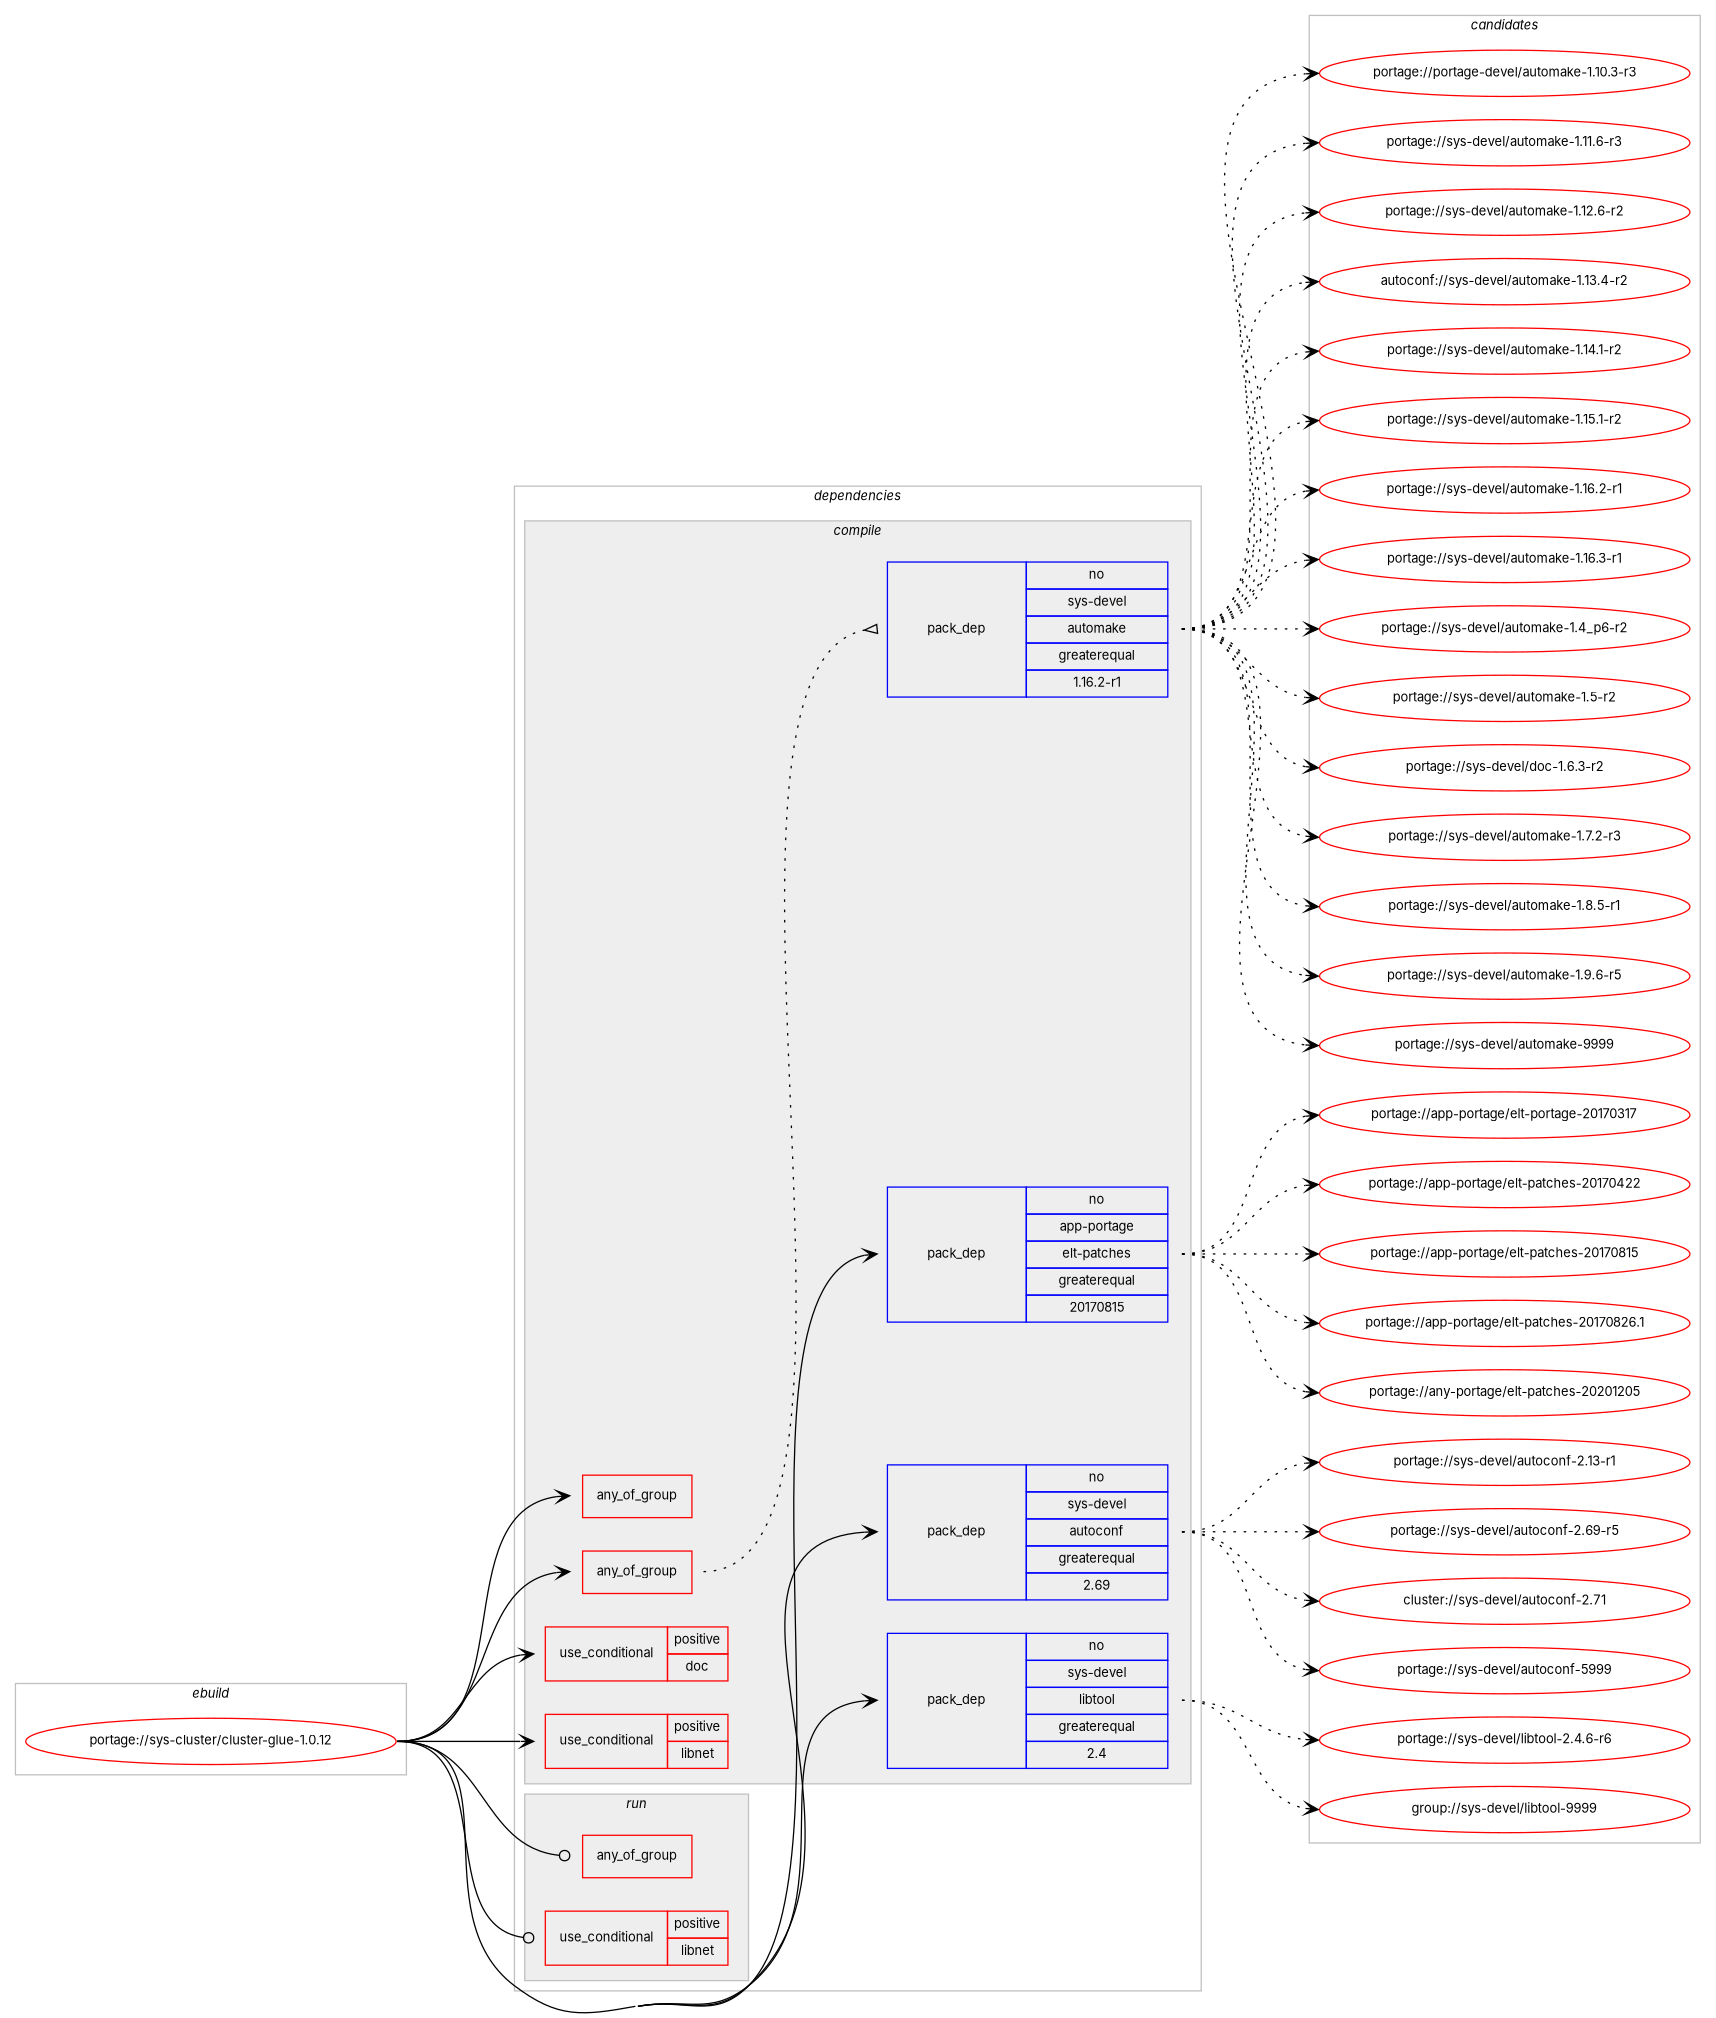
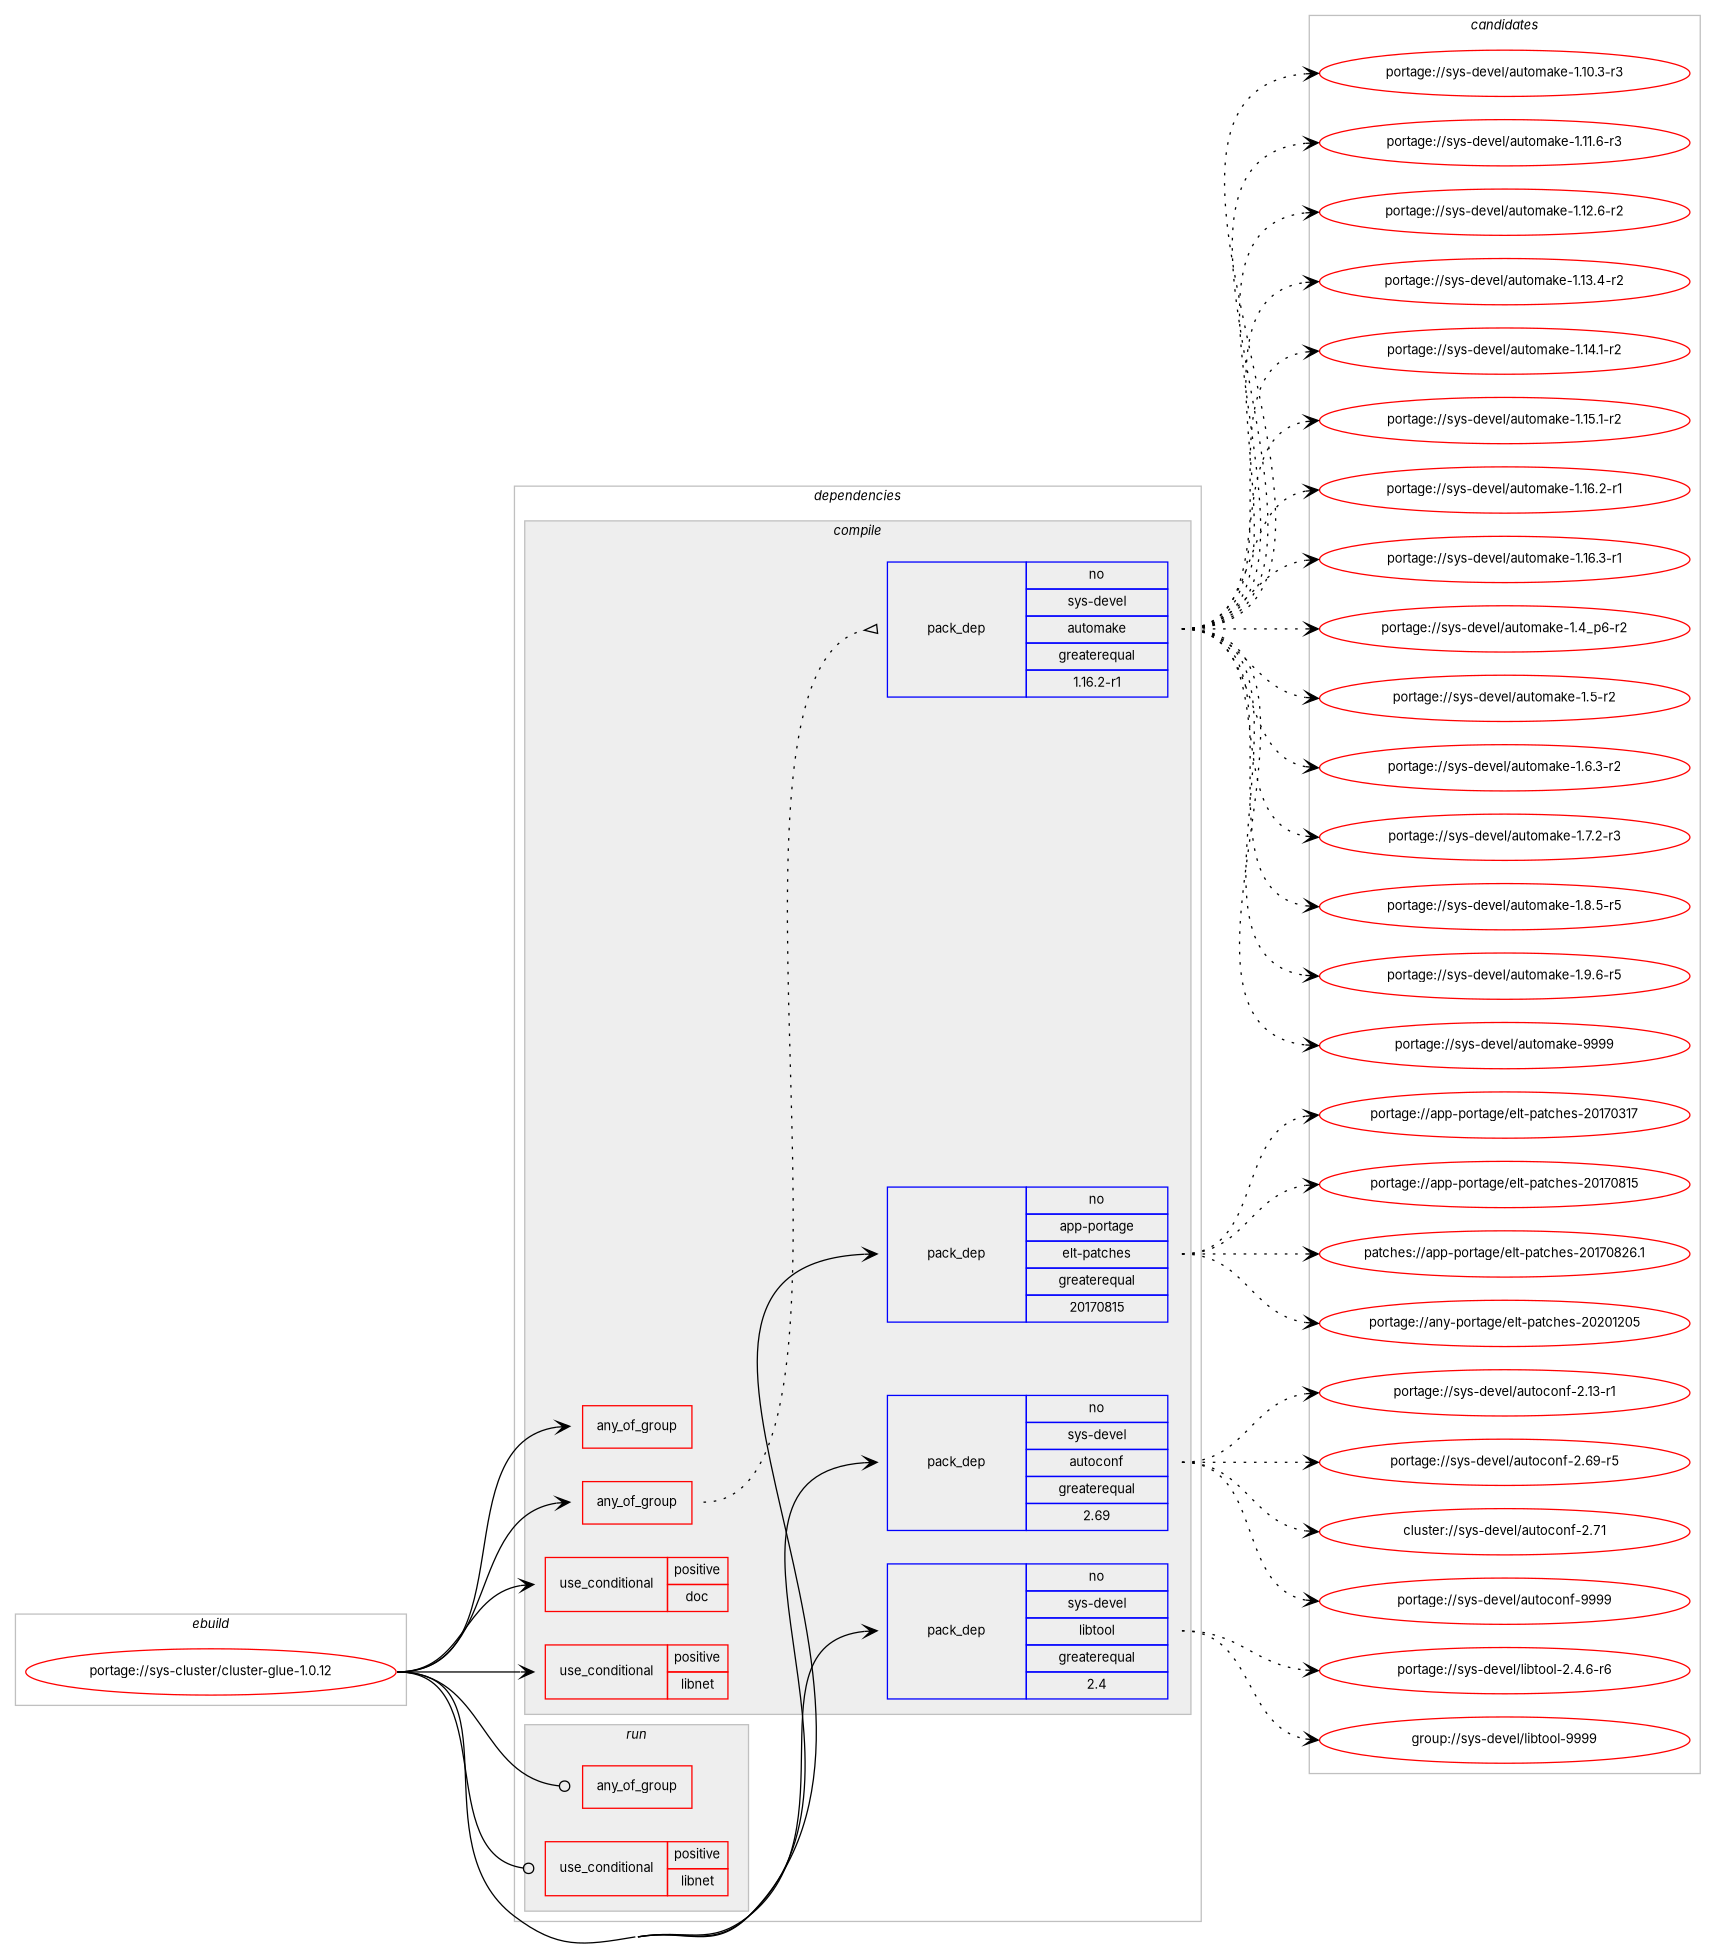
(1505, 73) -> (1505, 73)
(1505, 282) -> (1505, 282)
(1505, 768) -> (1505, 768)
(1505, 907) -> (1505, 907)
(1505, 1115) -> (1505, 1115)
(1505, 1185) -> none
(1505, 1323) -> (1505, 1254)
(1505, 1671) -> (1505, 1601)
